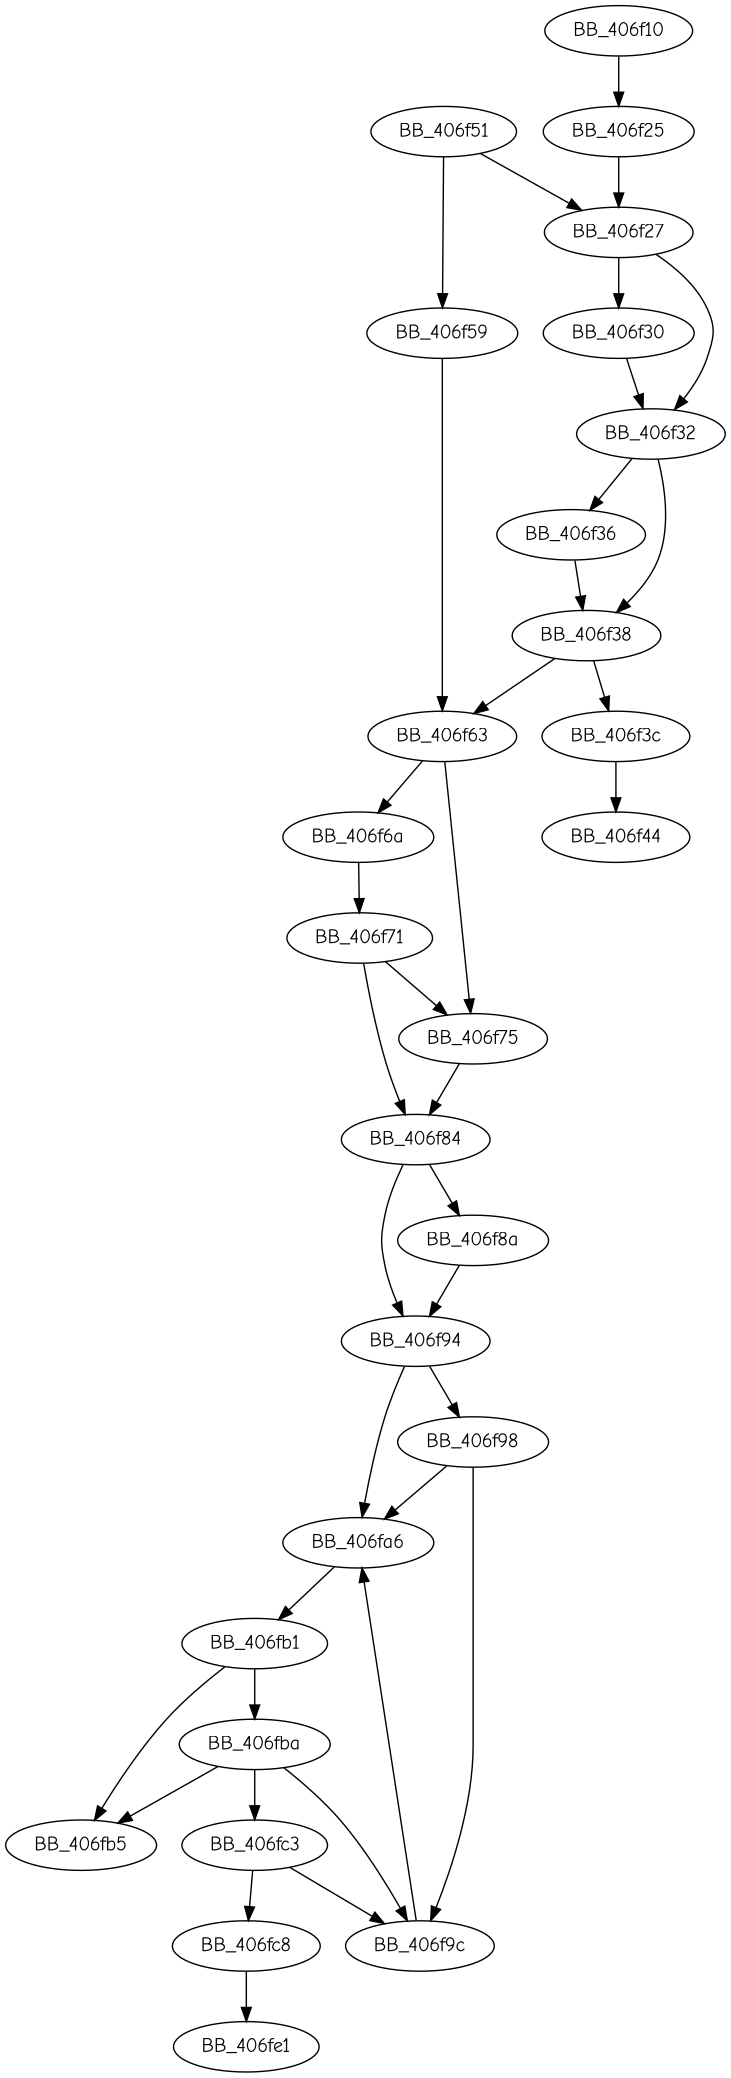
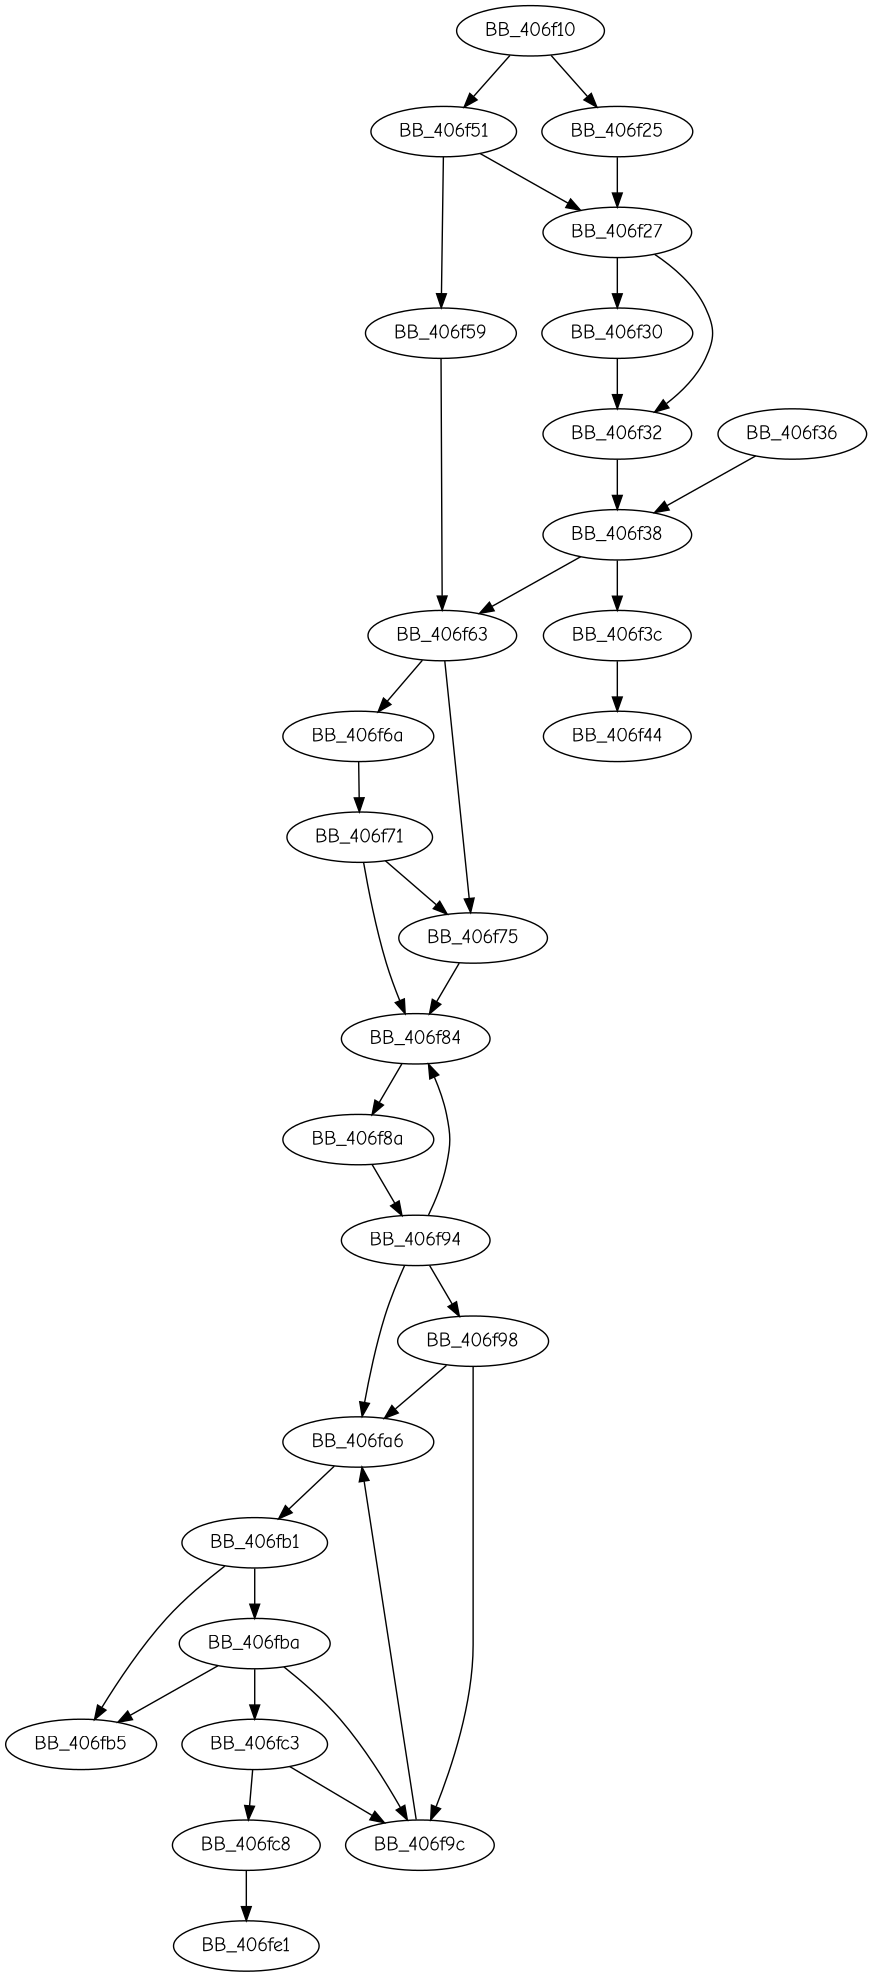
none -> (492, 76)
(616, 479) -> none
(382, 1233) -> (449, 1147)
